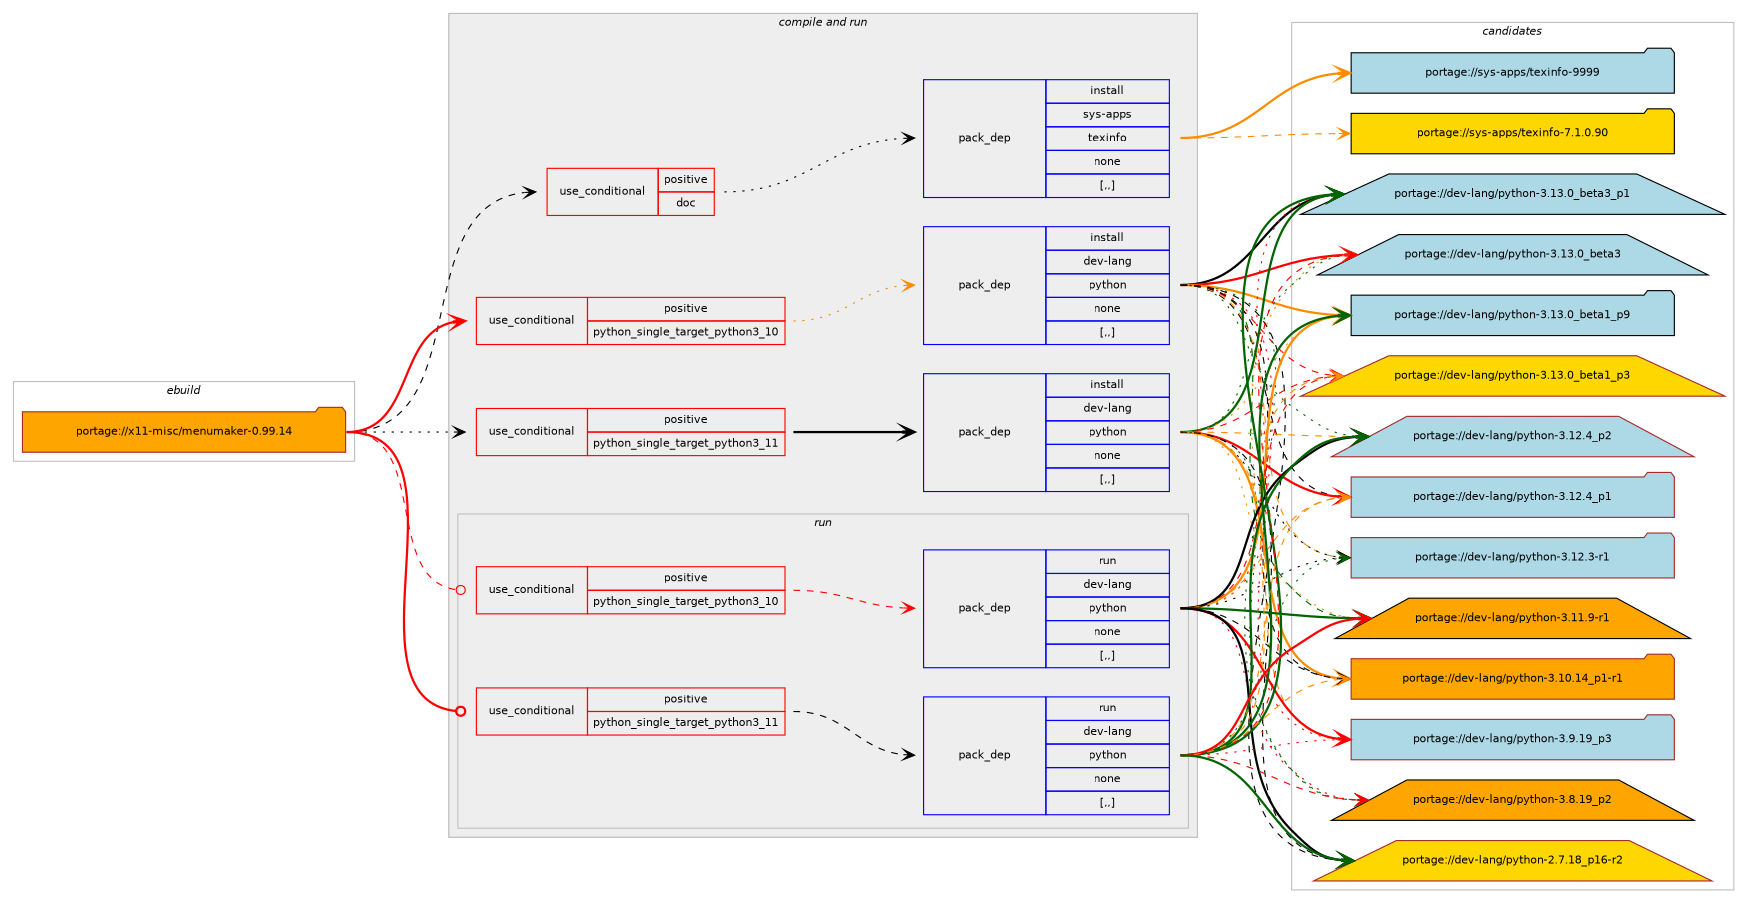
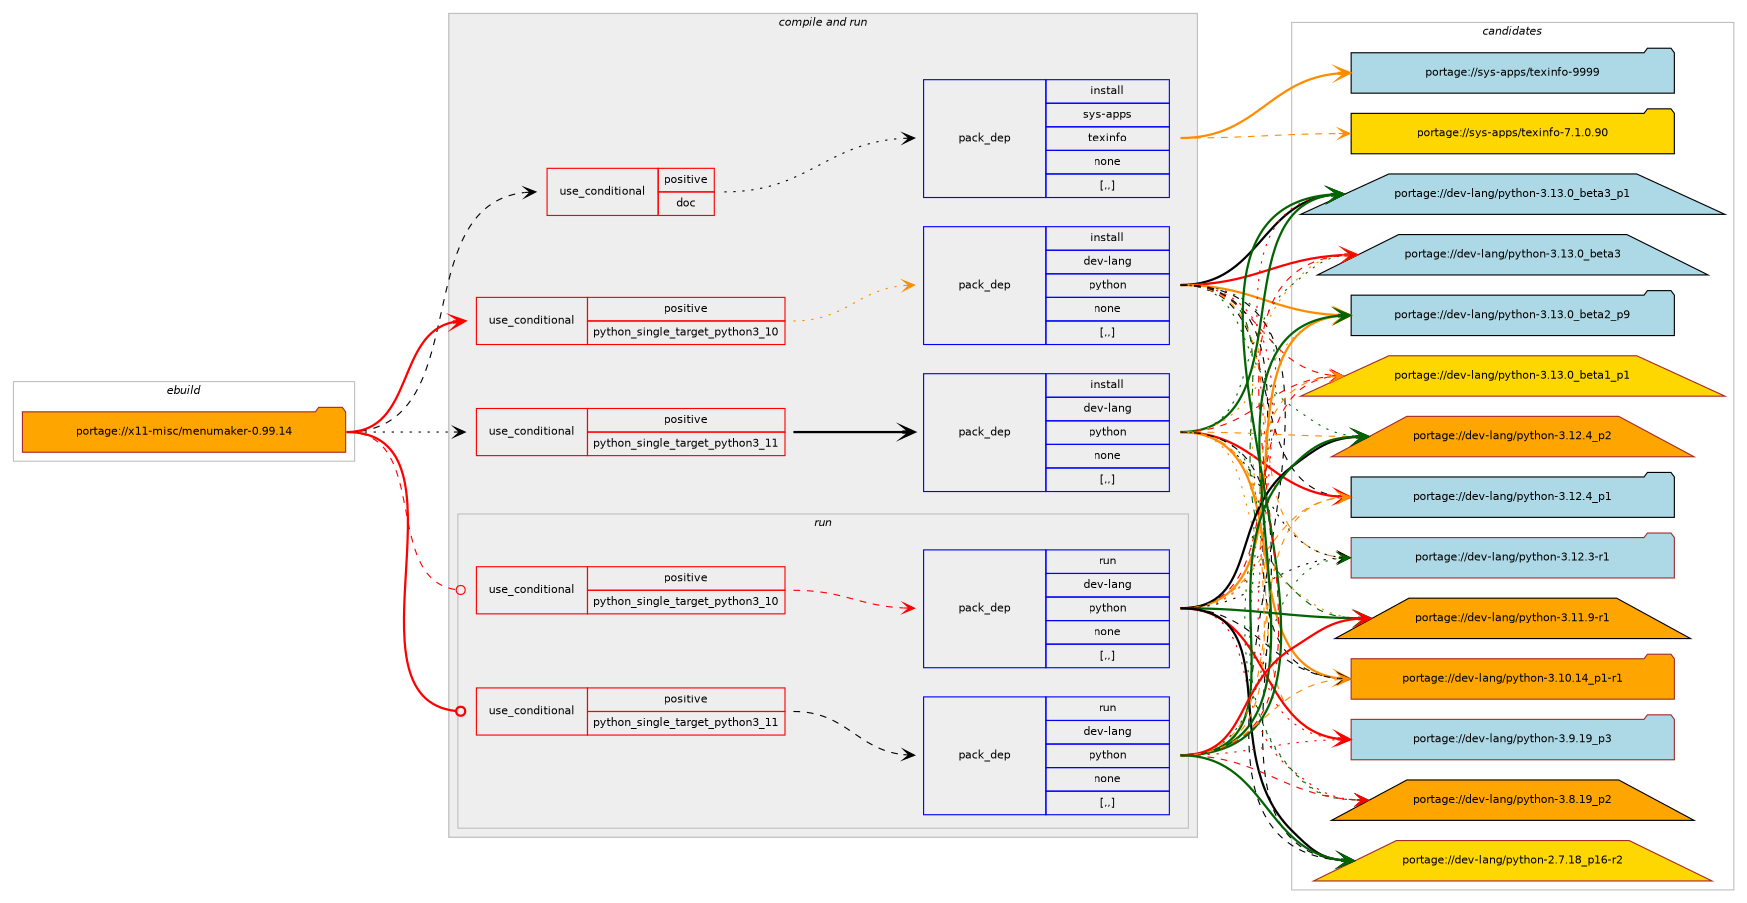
(1513, 315) -> (1513, 315)
(1513, 376) -> (1513, 376)
(1513, 437) -> (1513, 437)
(1513, 497) -> (1513, 497)
